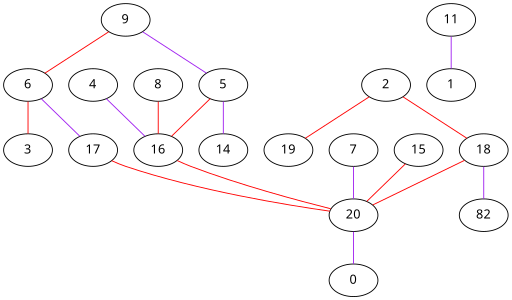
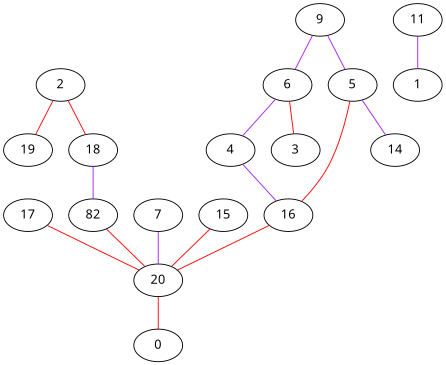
(77, 53) -> (304, 52)
(158, 85) -> none
(60, 117) -> (259, 118)
(419, 183) -> (126, 248)
(354, 248) -> (158, 313)
